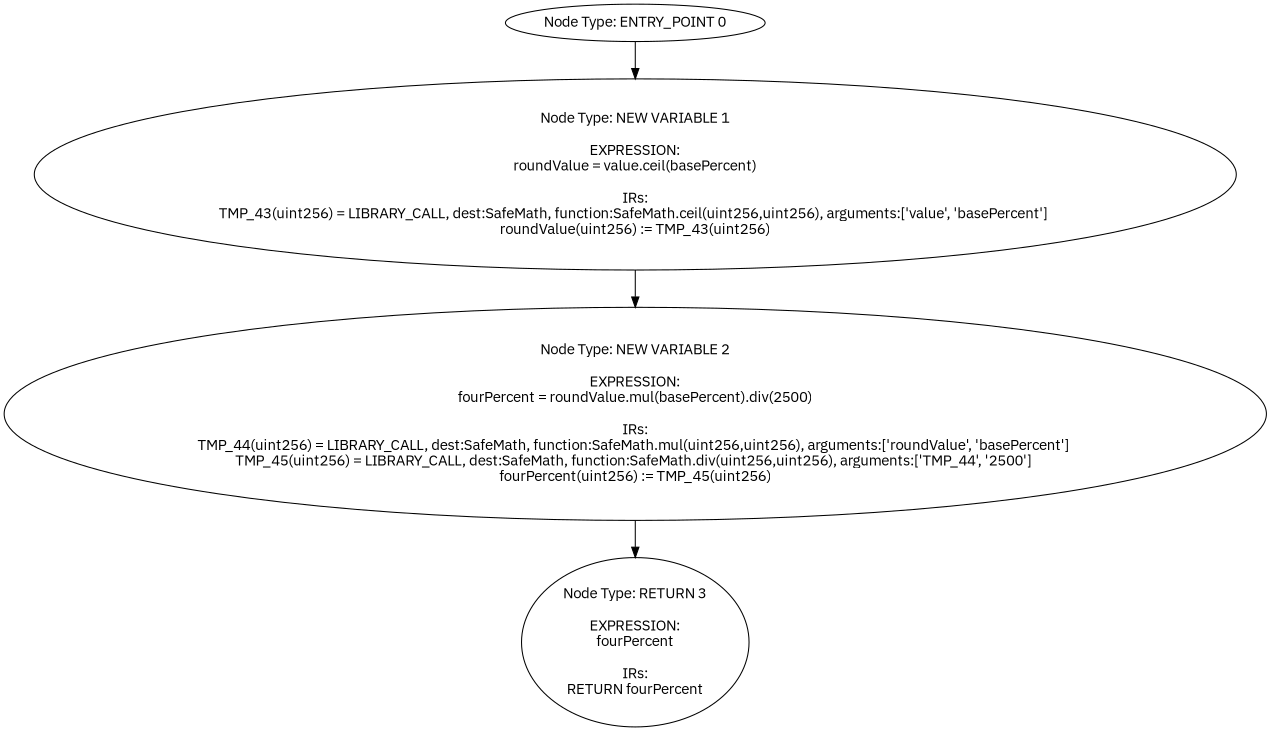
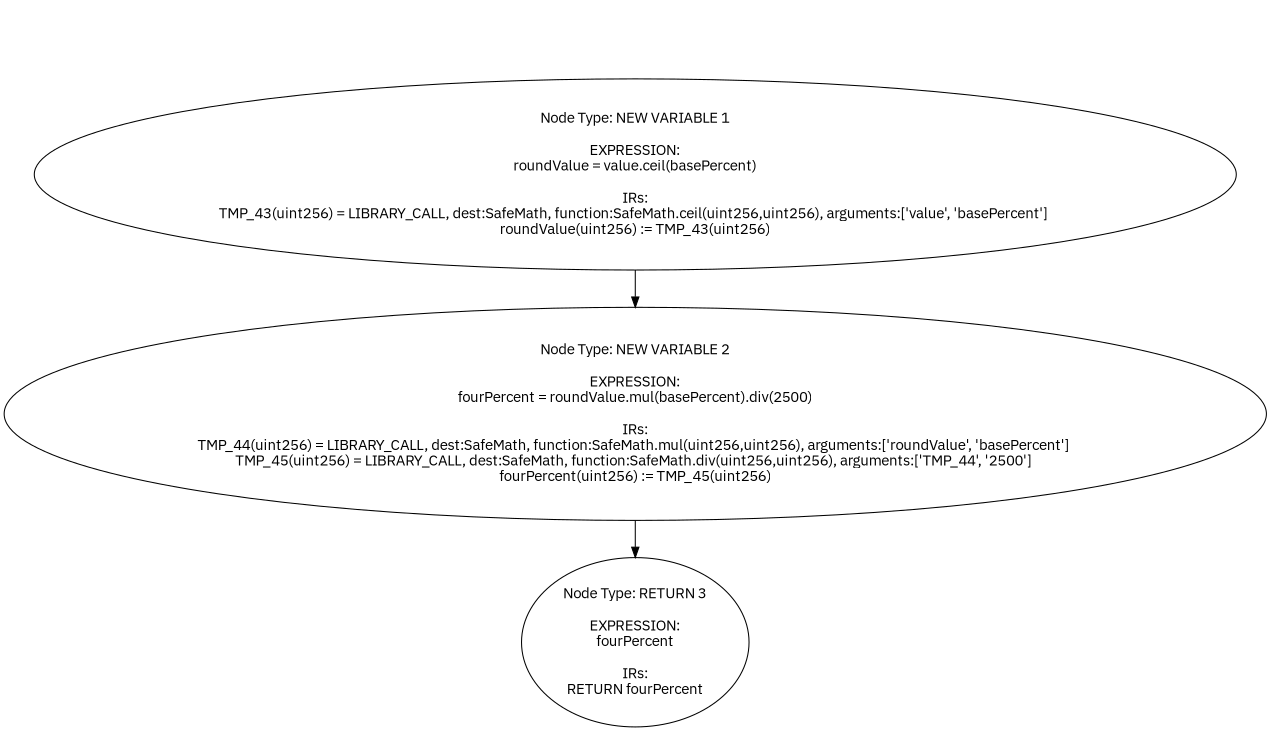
(635, 23) -> none
